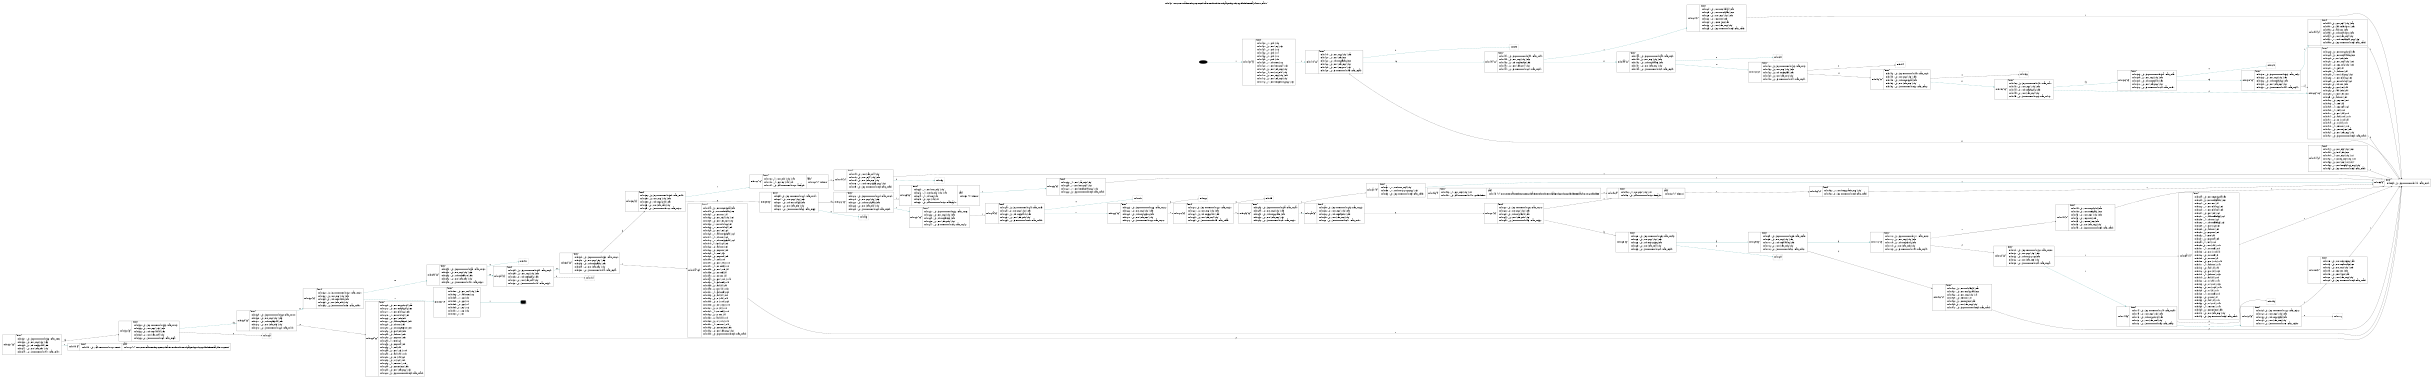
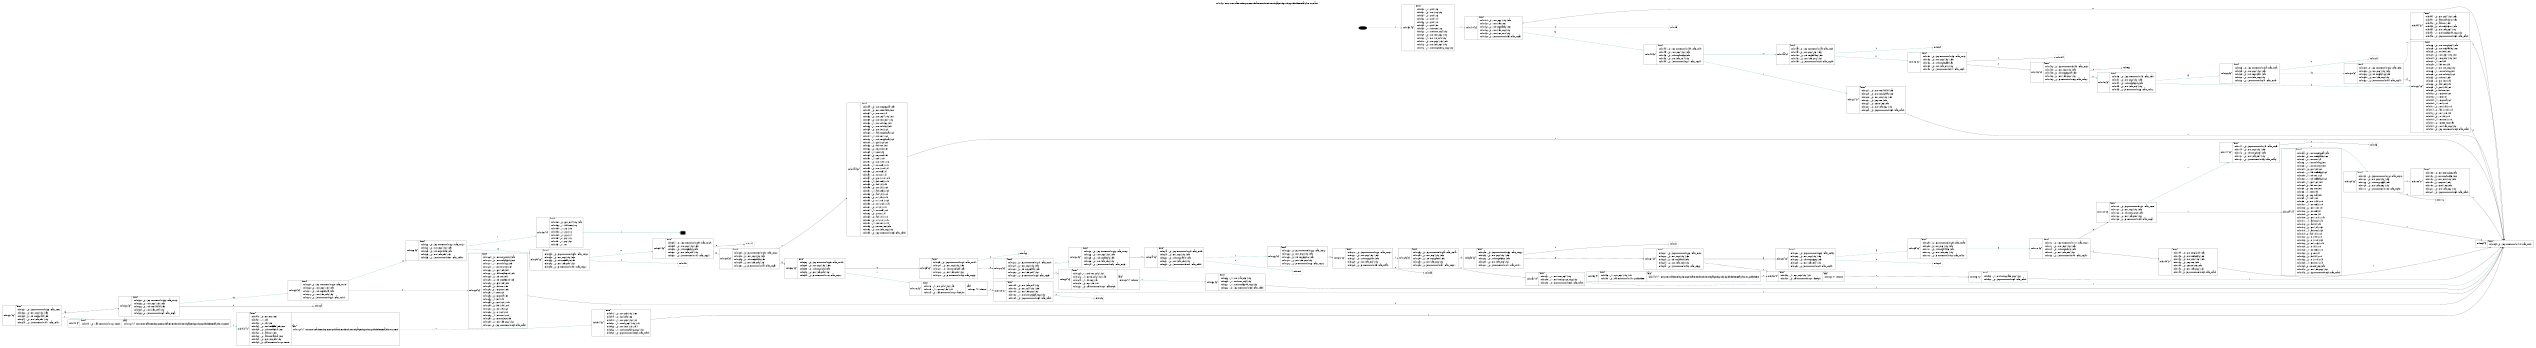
(1203, 199) -> none
none -> (1674, 244)
(1962, 297) -> none
none -> (318, 329)
